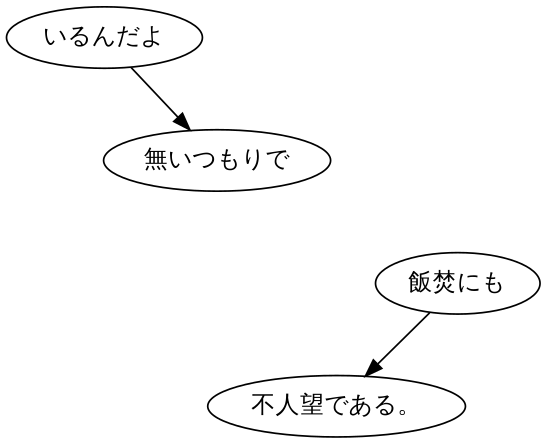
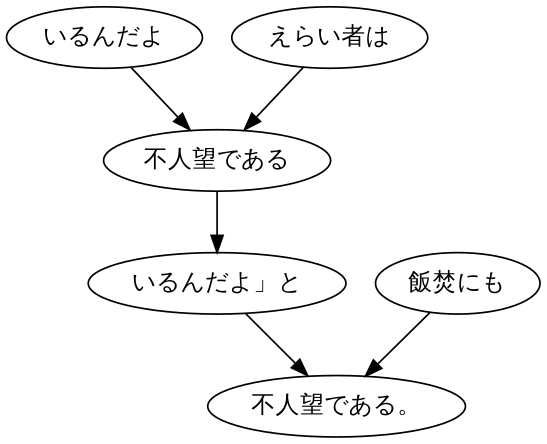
none -> (330, 38)
(217, 160) -> (217, 160)
none -> (217, 283)
